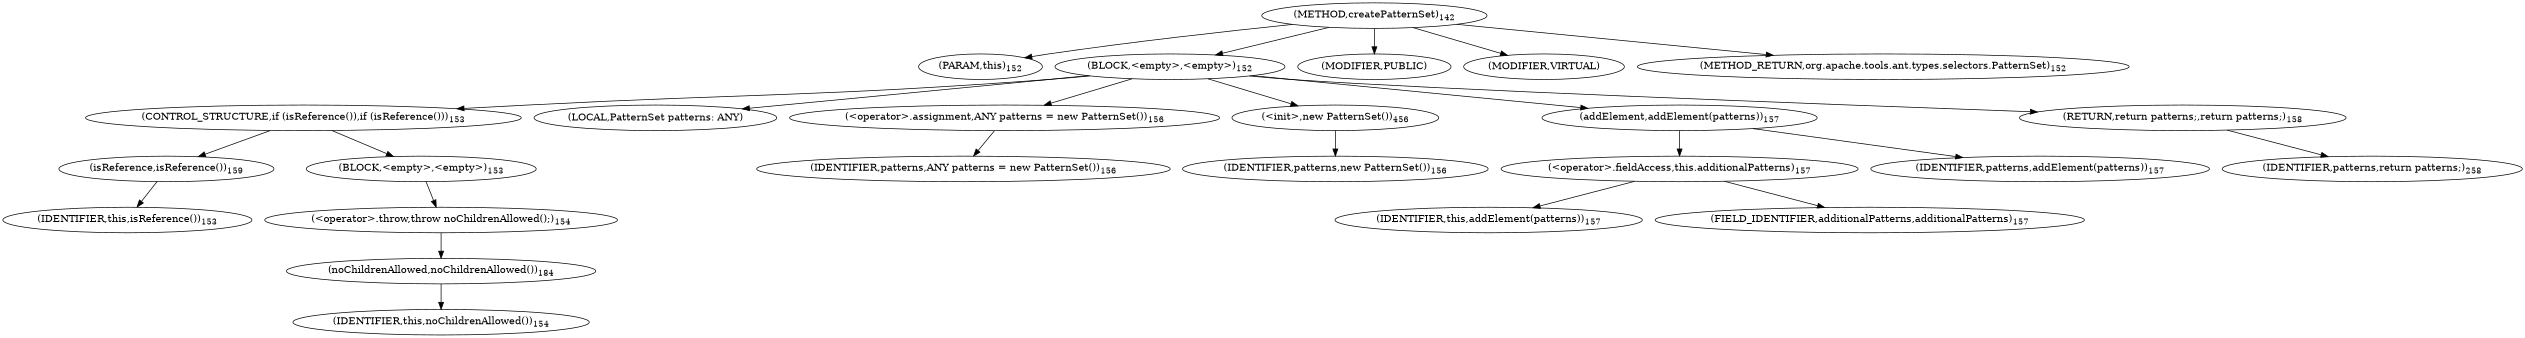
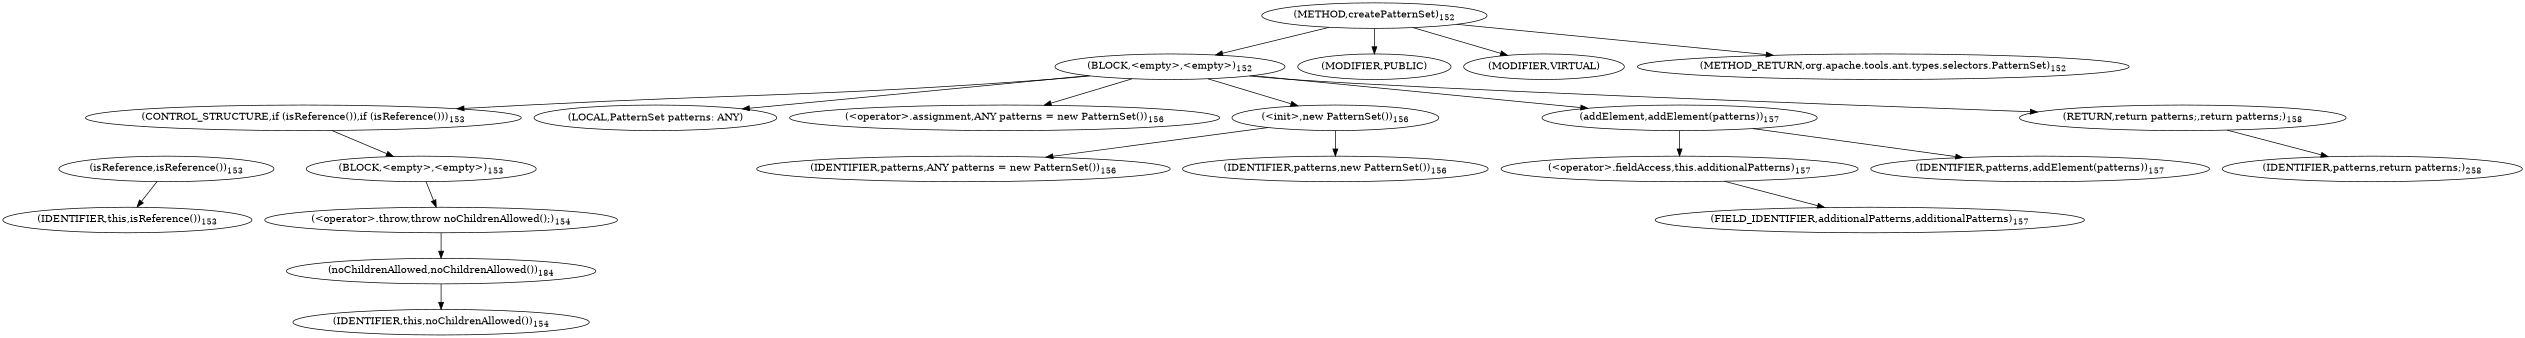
(1447, 15) -> (1447, 15)
(980, 67) -> none
(1401, 117) -> (1401, 117)
(986, 141) -> (1161, 142)
(238, 142) -> none
(235, 168) -> (235, 168)
(1489, 220) -> none
